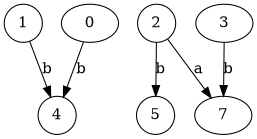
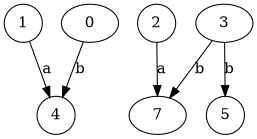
(156, 64) -> (225, 64)
(48, 69) -> (47, 69)
